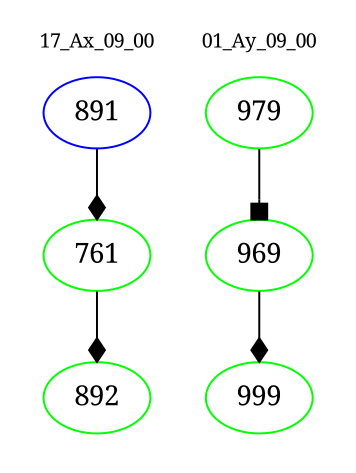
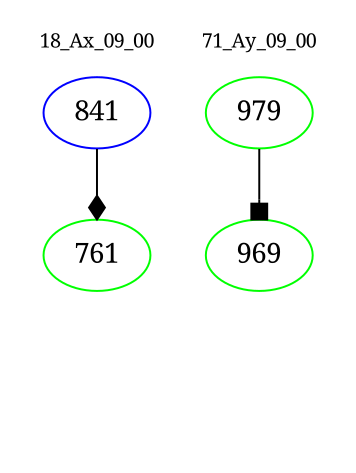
(97, 43) -> (97, 43)
(259, 43) -> (259, 43)
(97, 113) -> (97, 113)
(97, 398) -> none
(259, 398) -> none
